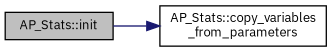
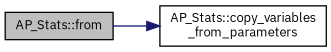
(59, 26) -> (59, 26)
